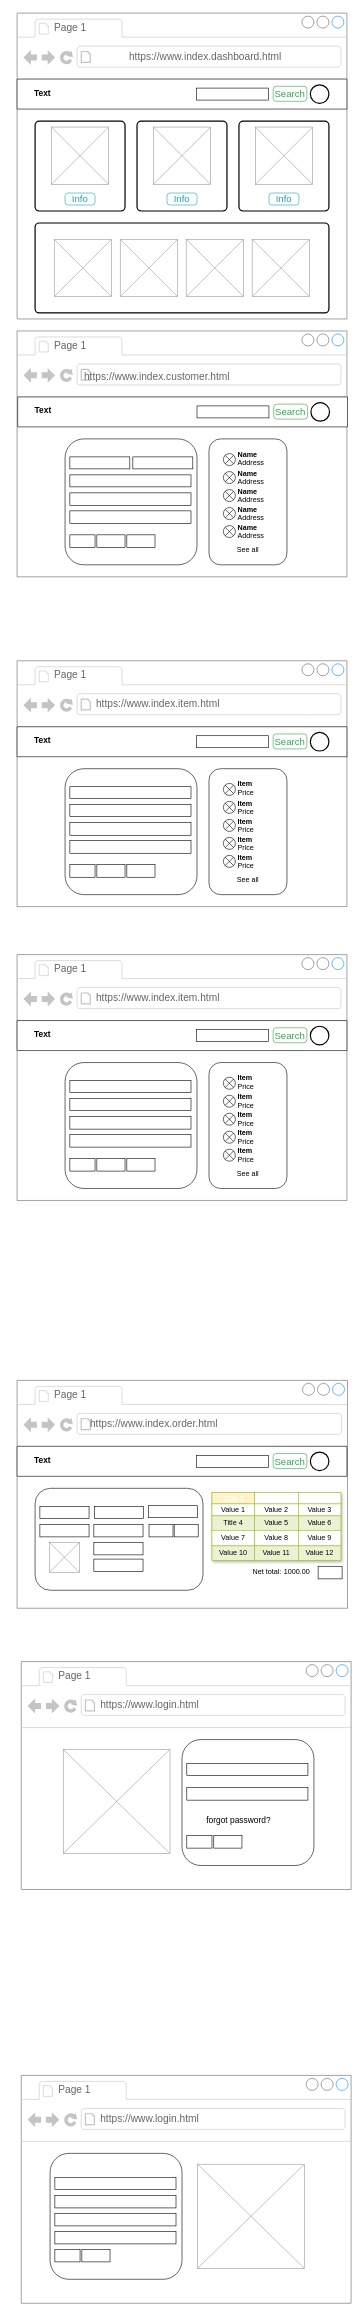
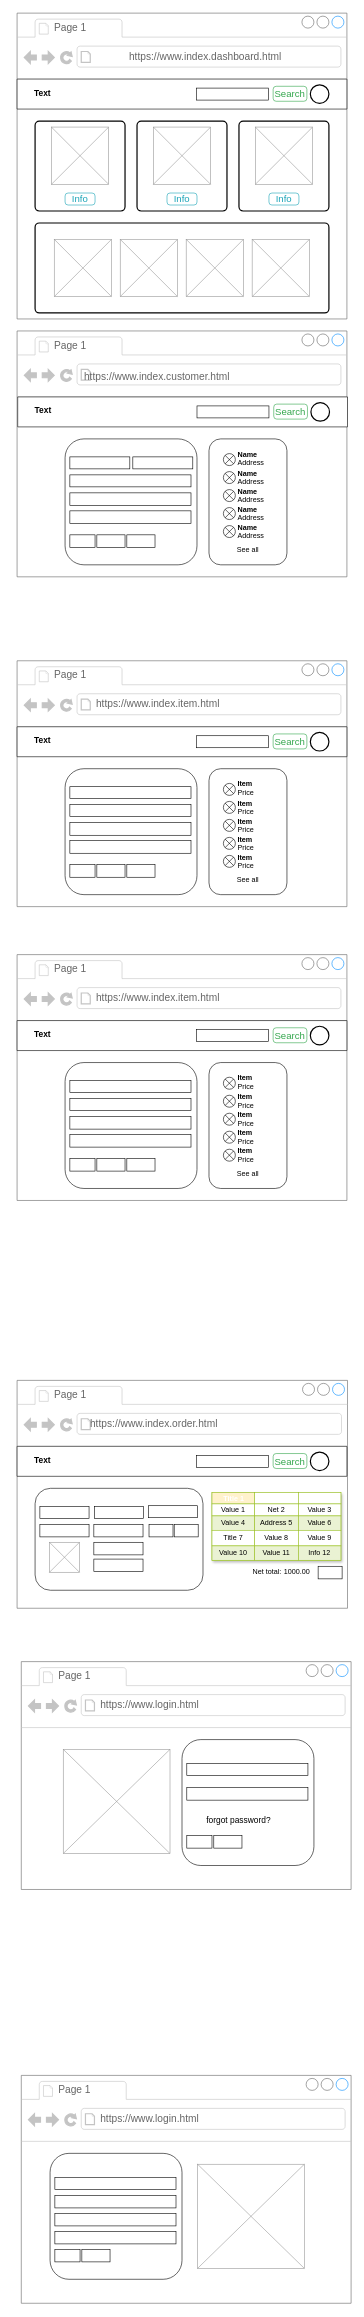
(277, 1510) -> (277, 1510)
(233, 1523) -> (233, 1523)
(277, 1523) -> (277, 1523)
(233, 1538) -> (233, 1538)
(320, 1553) -> (320, 1553)
